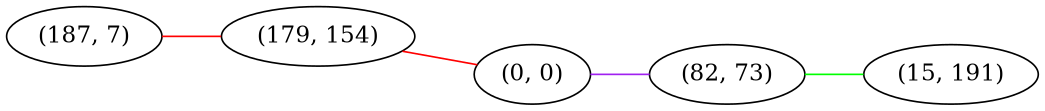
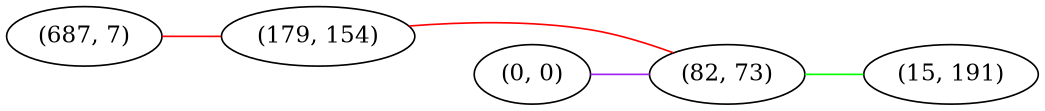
(84, 36) -> (84, 36)
(440, 58) -> (543, 24)
